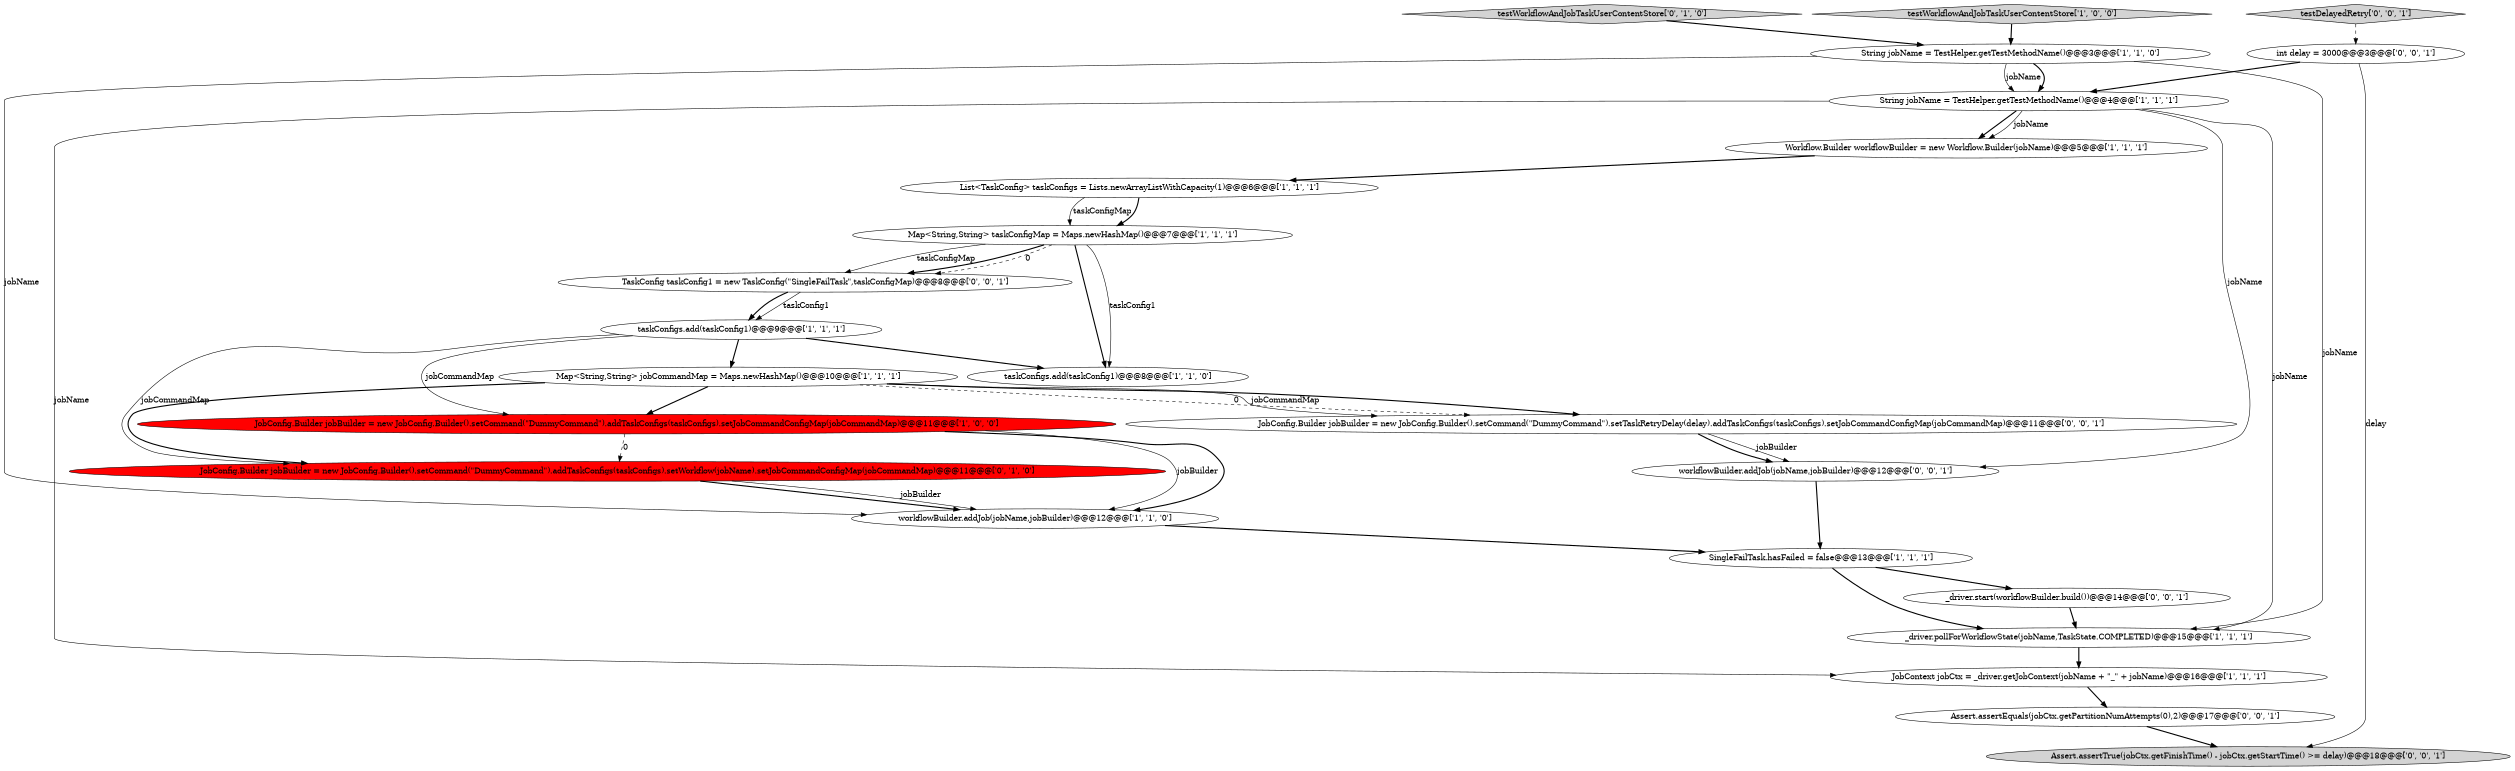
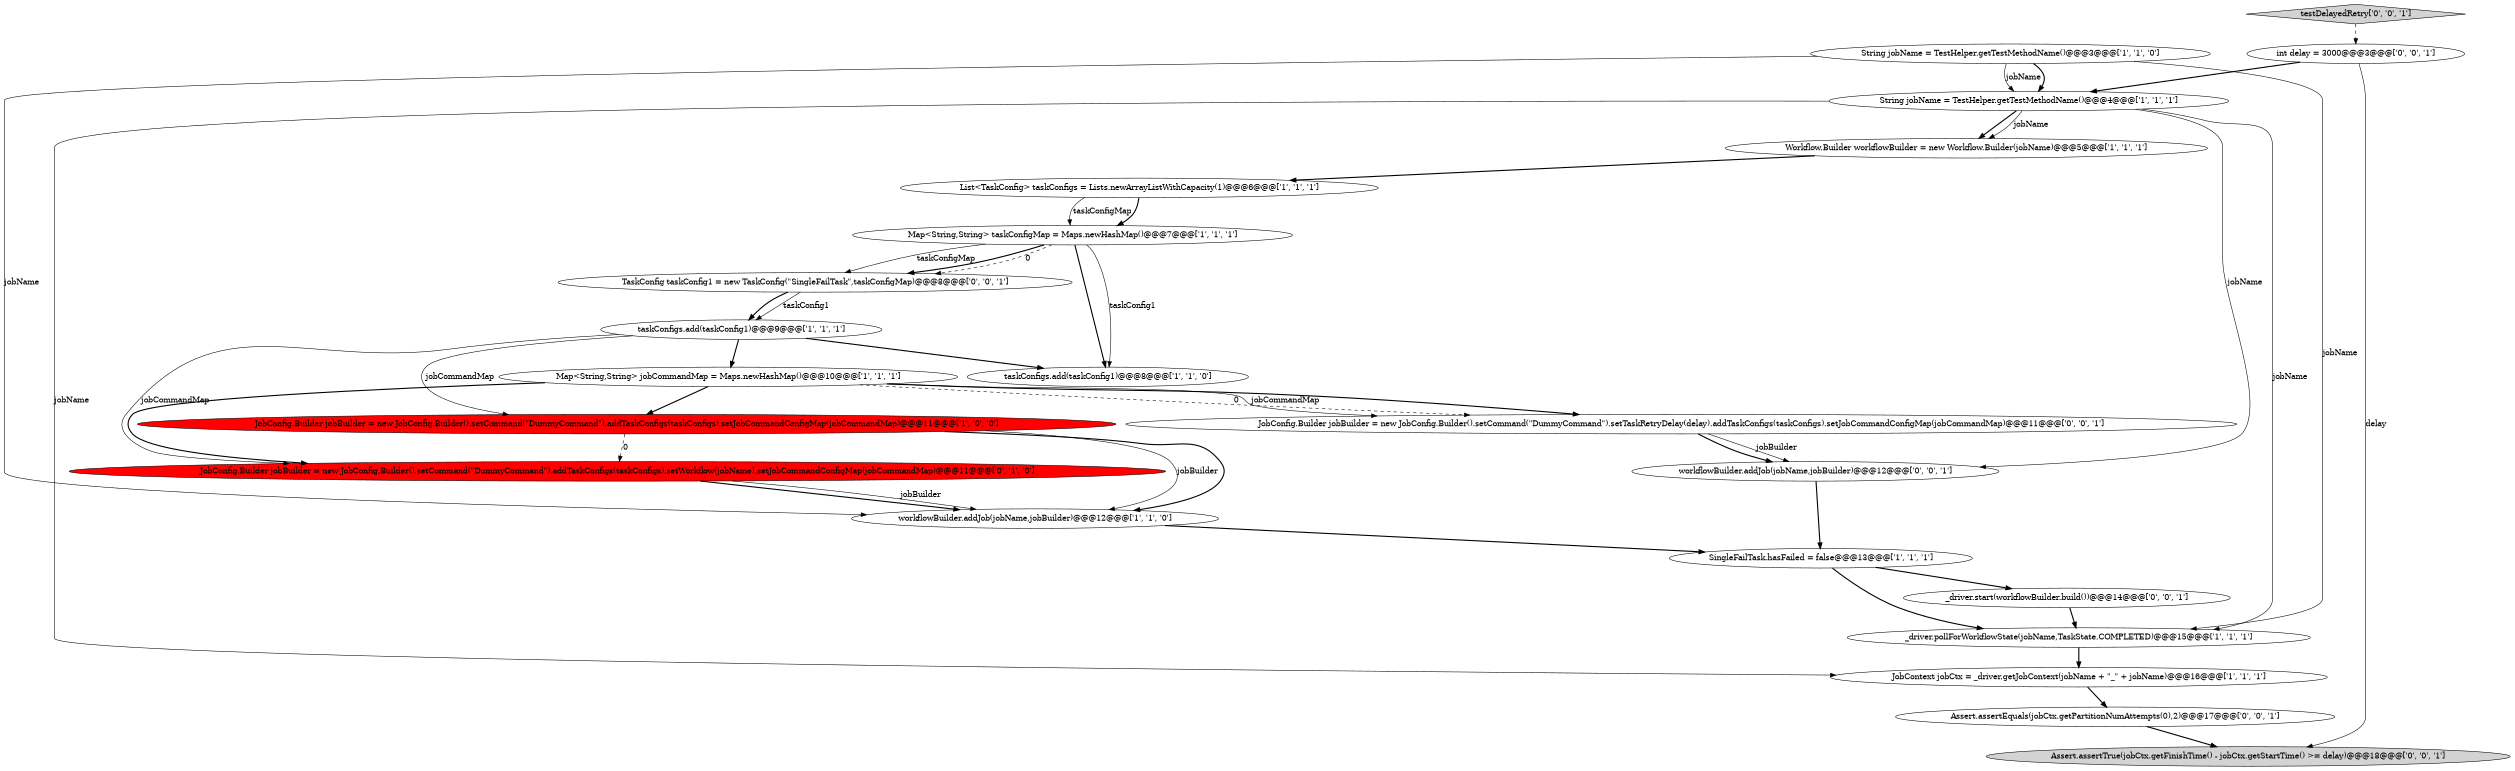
(1602, 14) -> none
(2012, 14) -> none
